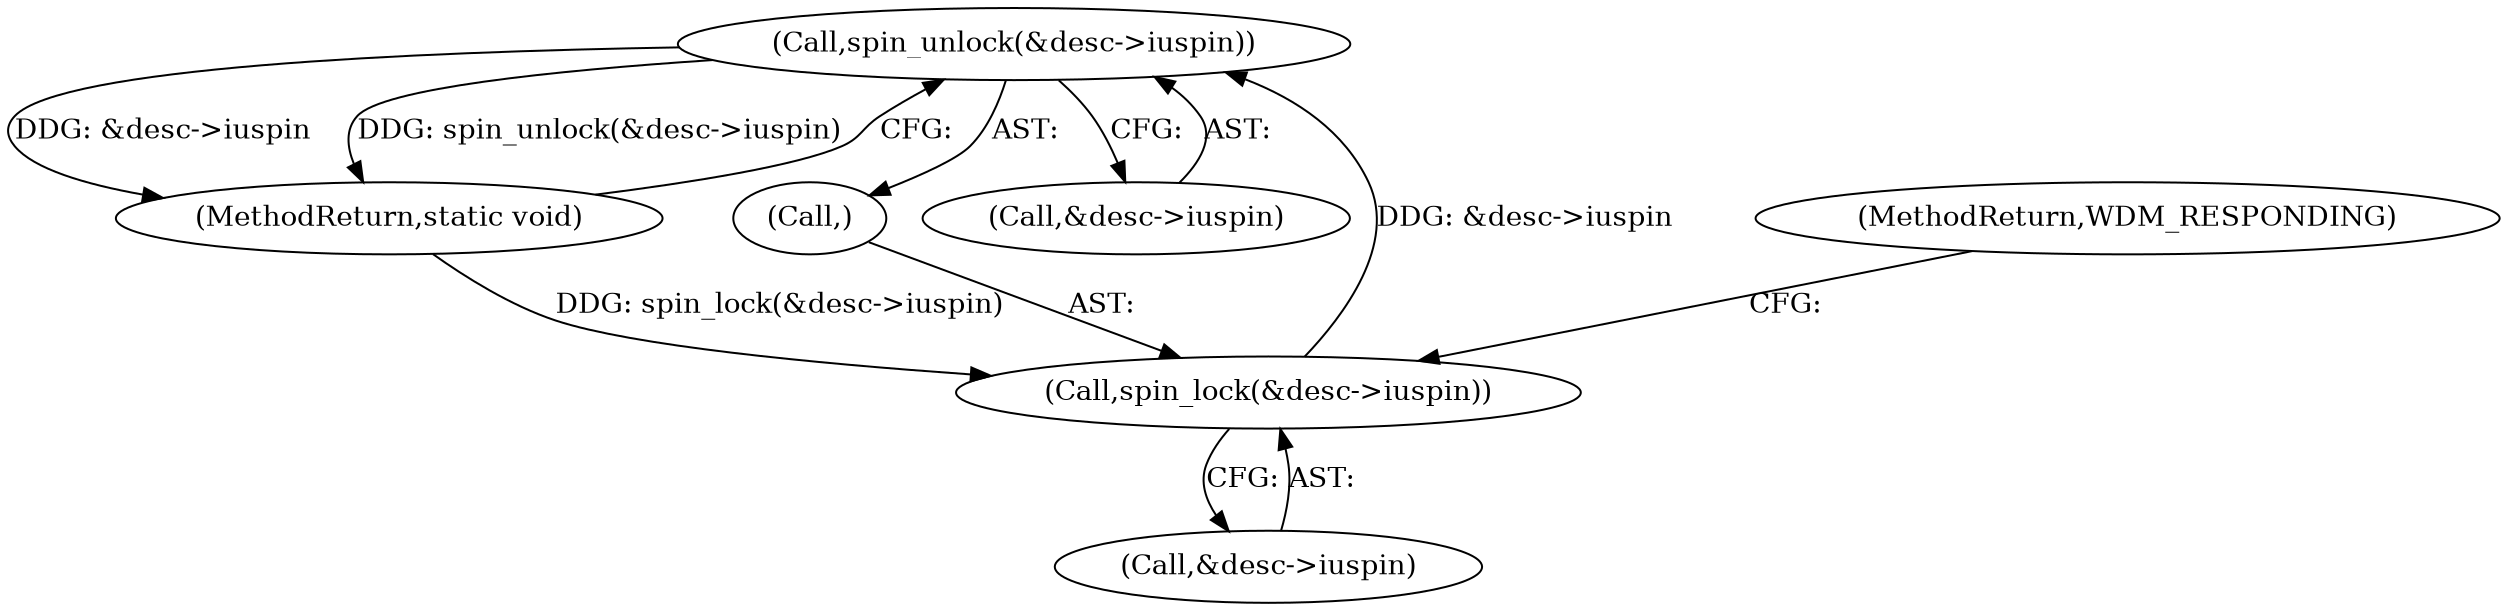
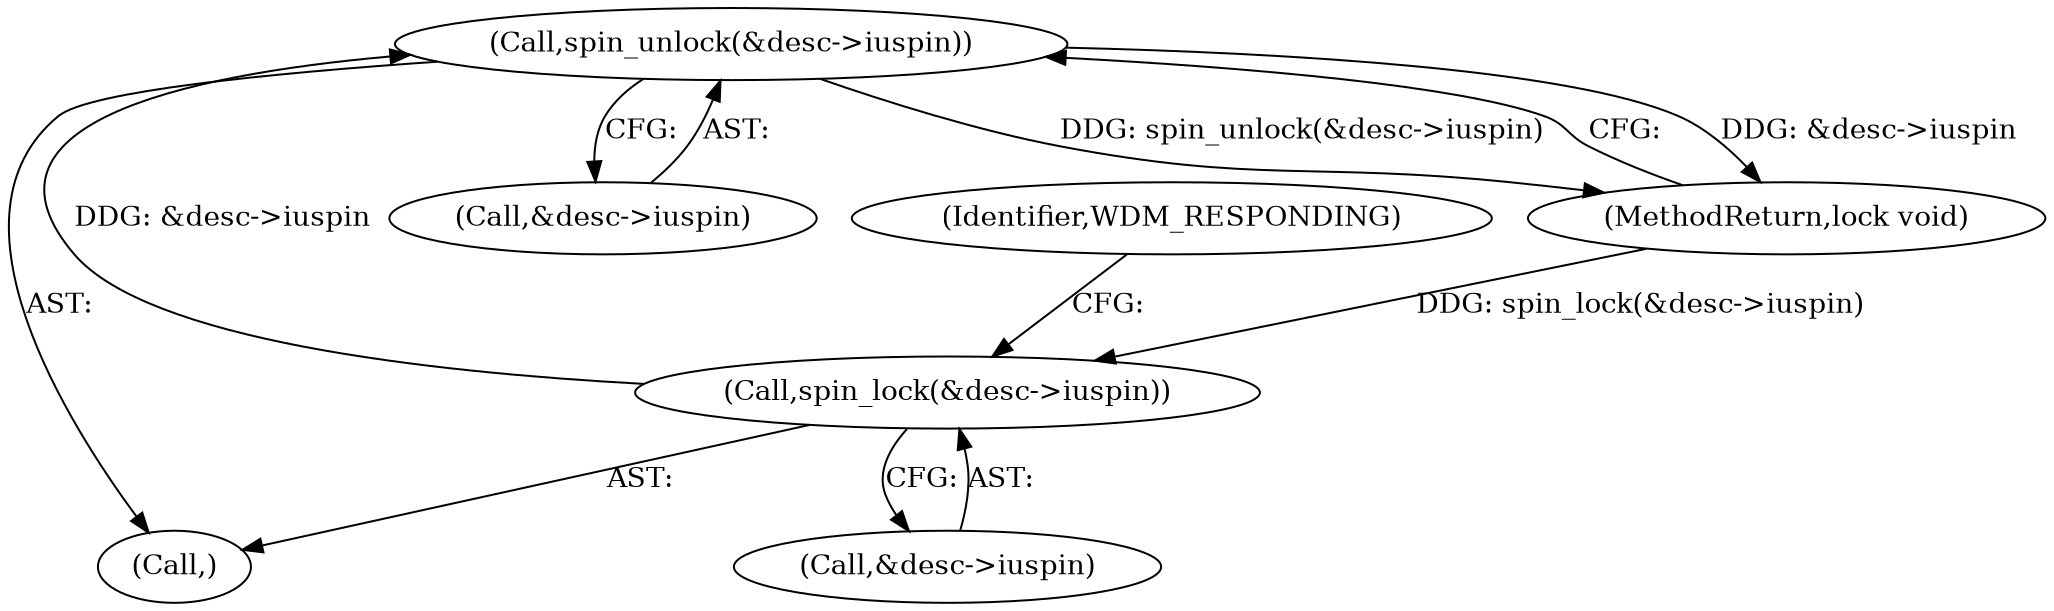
(389, 218) -> (1787, 218)
(2128, 218) -> (1172, 218)
(1015, 297) -> (536, 485)
